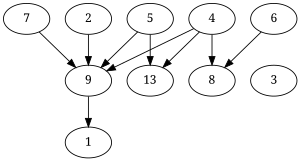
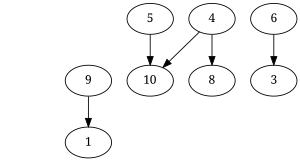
(27, 19) -> none
(88, 19) -> none
(122, 47) -> none
(156, 47) -> none
(246, 47) -> (274, 46)
(150, 81) -> (150, 81)
